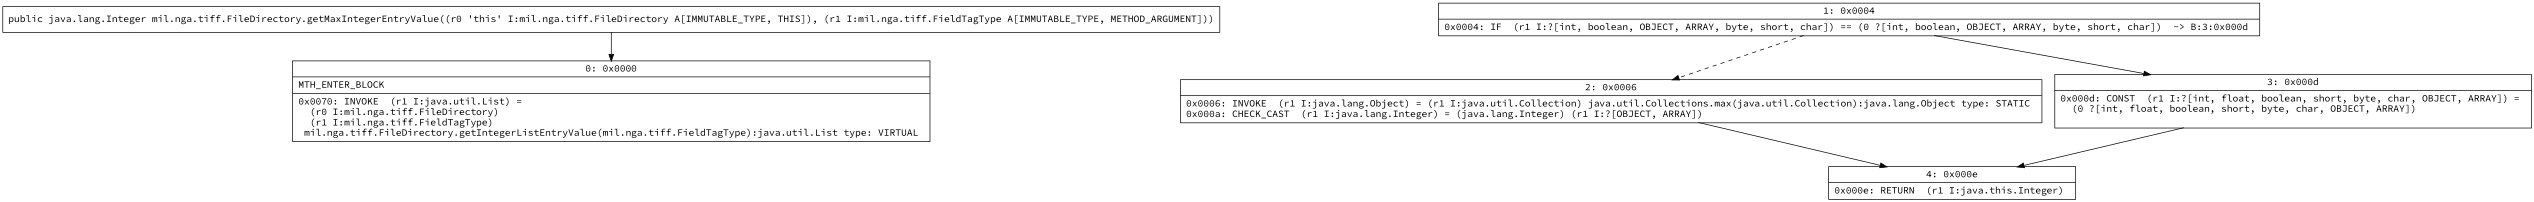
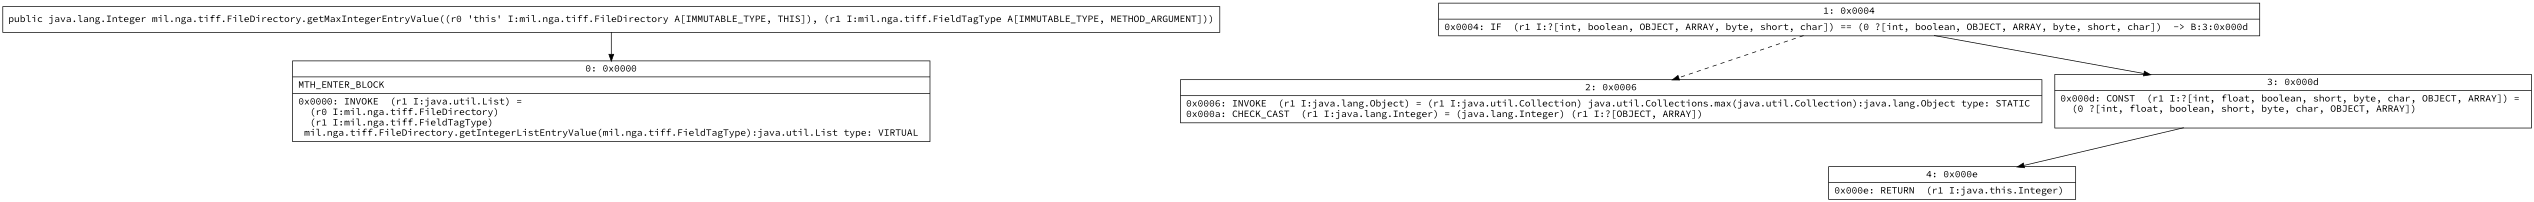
(413, 102) -> (413, 102)
(1789, 144) -> none
